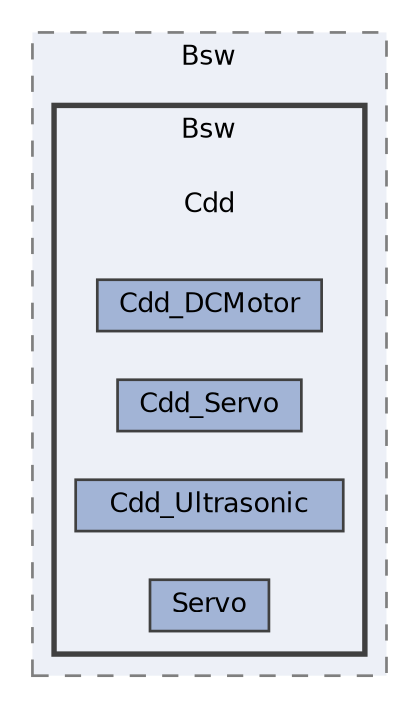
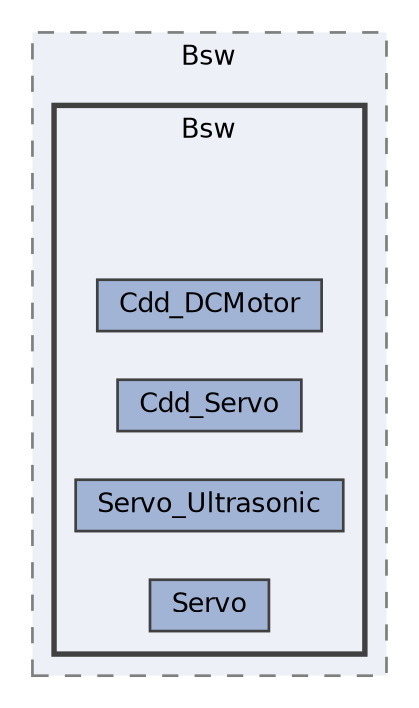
(209, 205) -> none
(209, 505) -> (209, 505)
